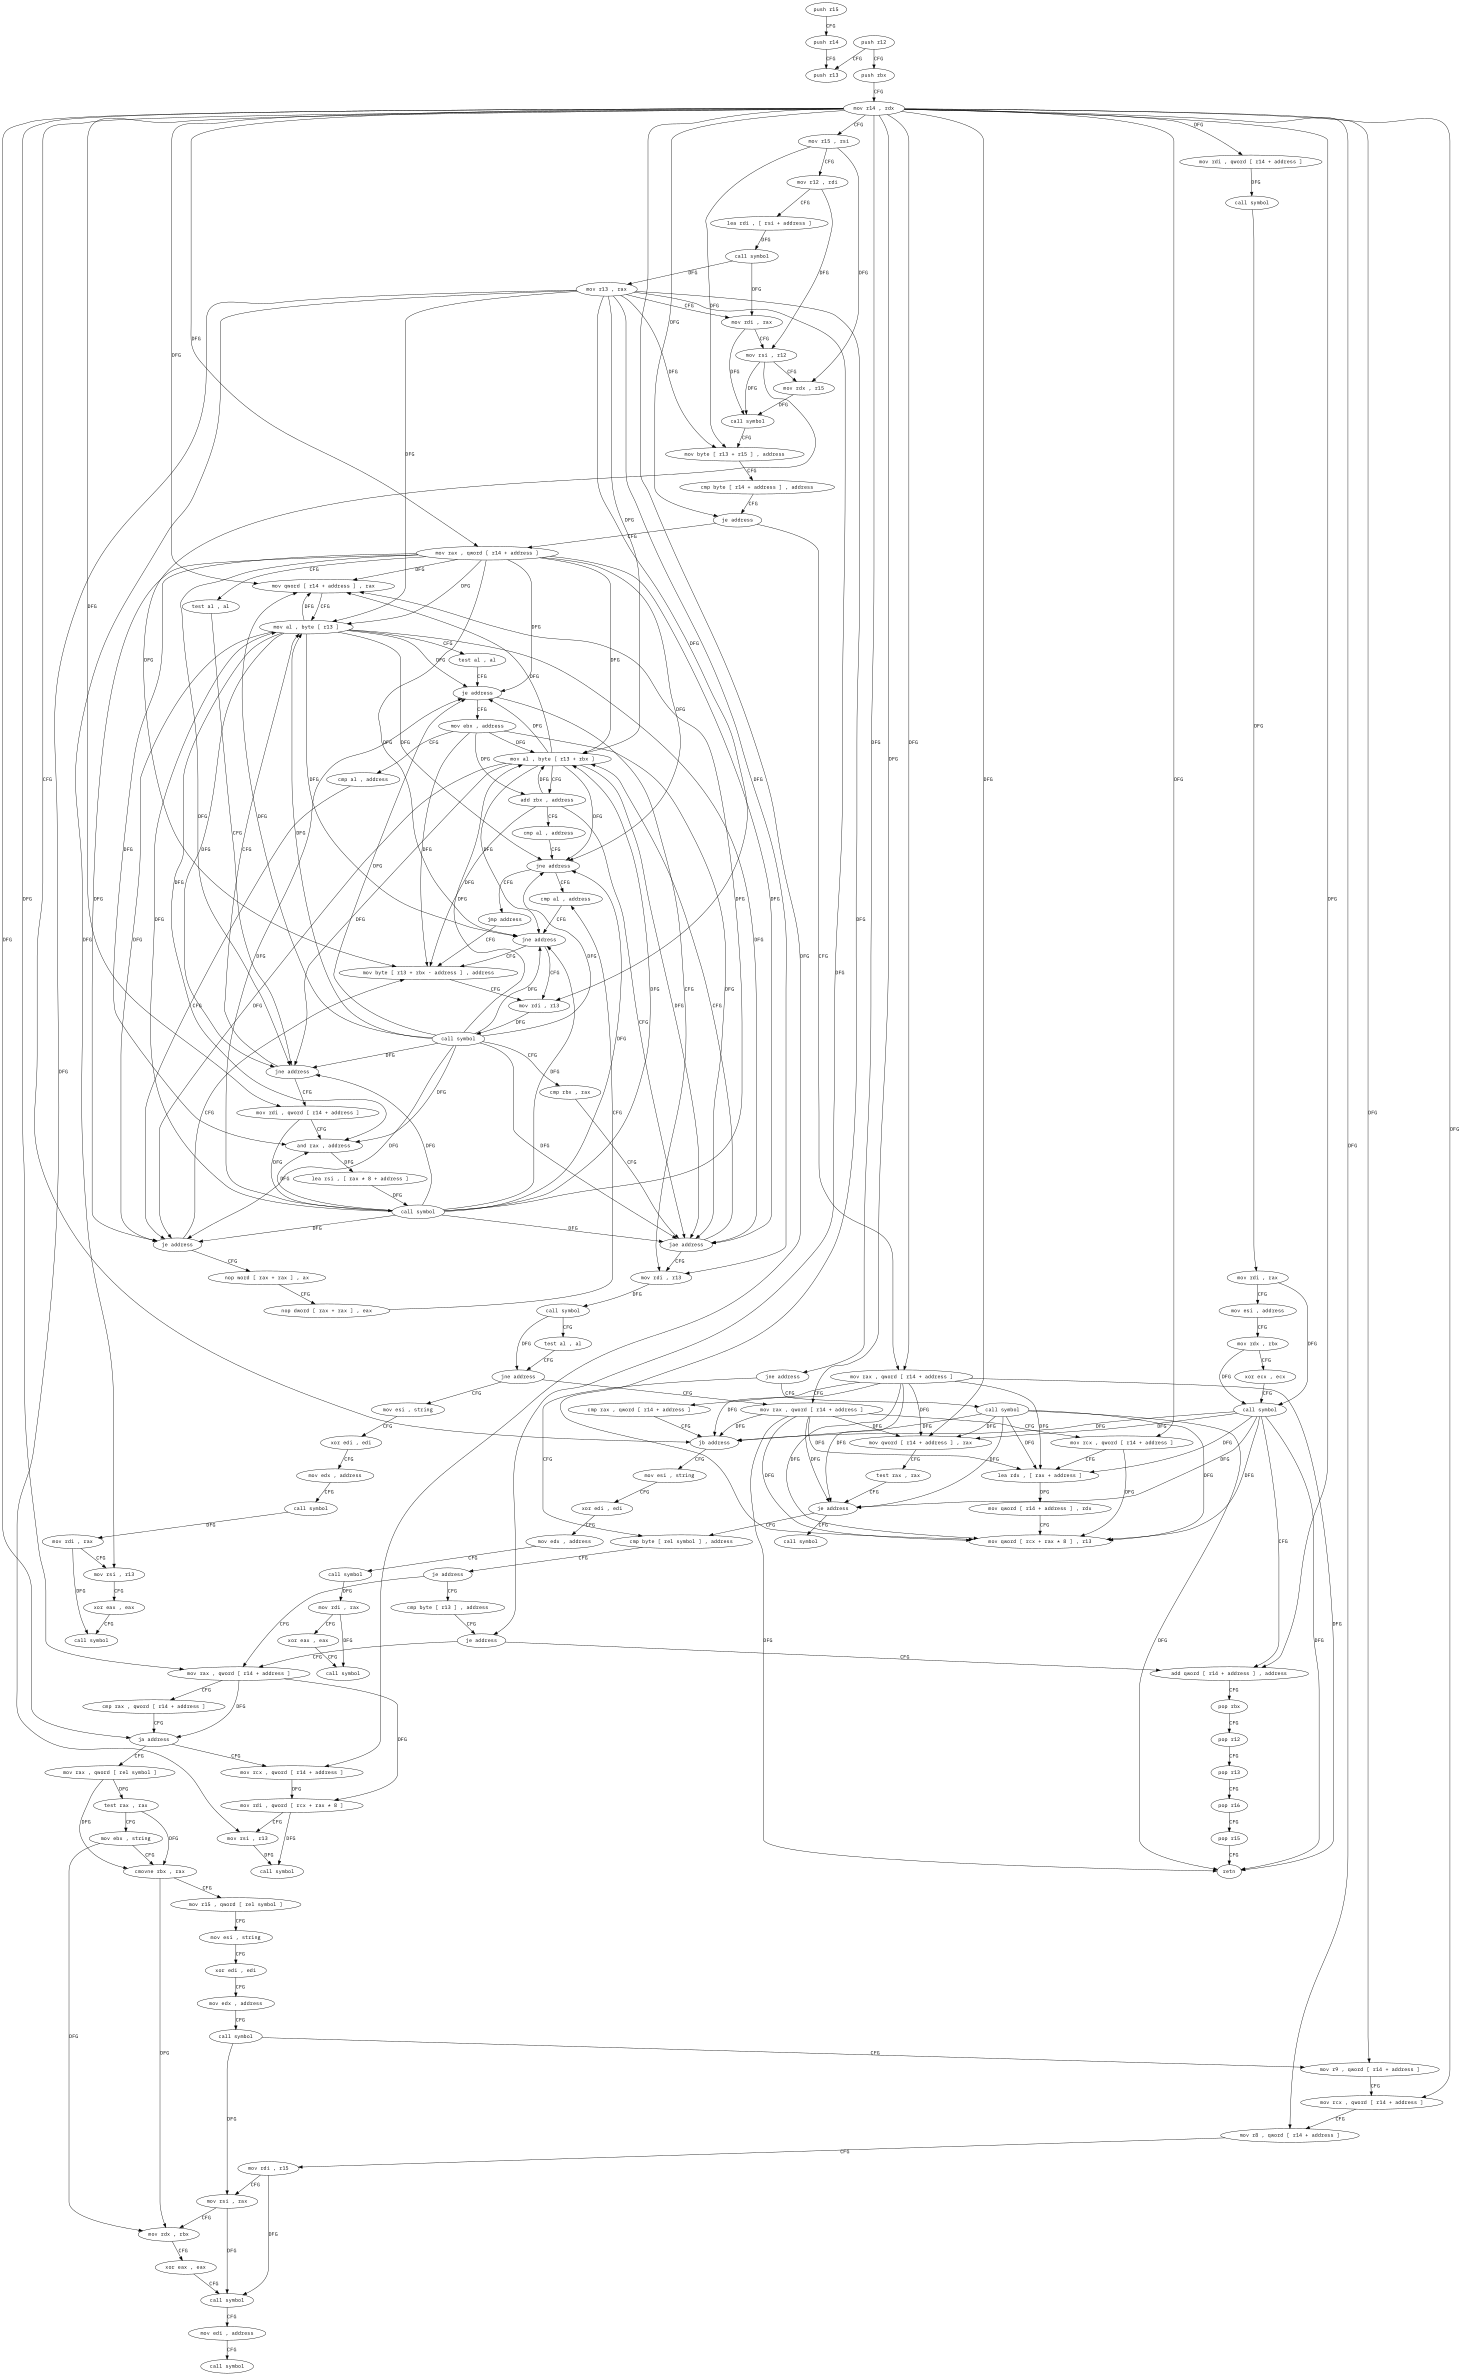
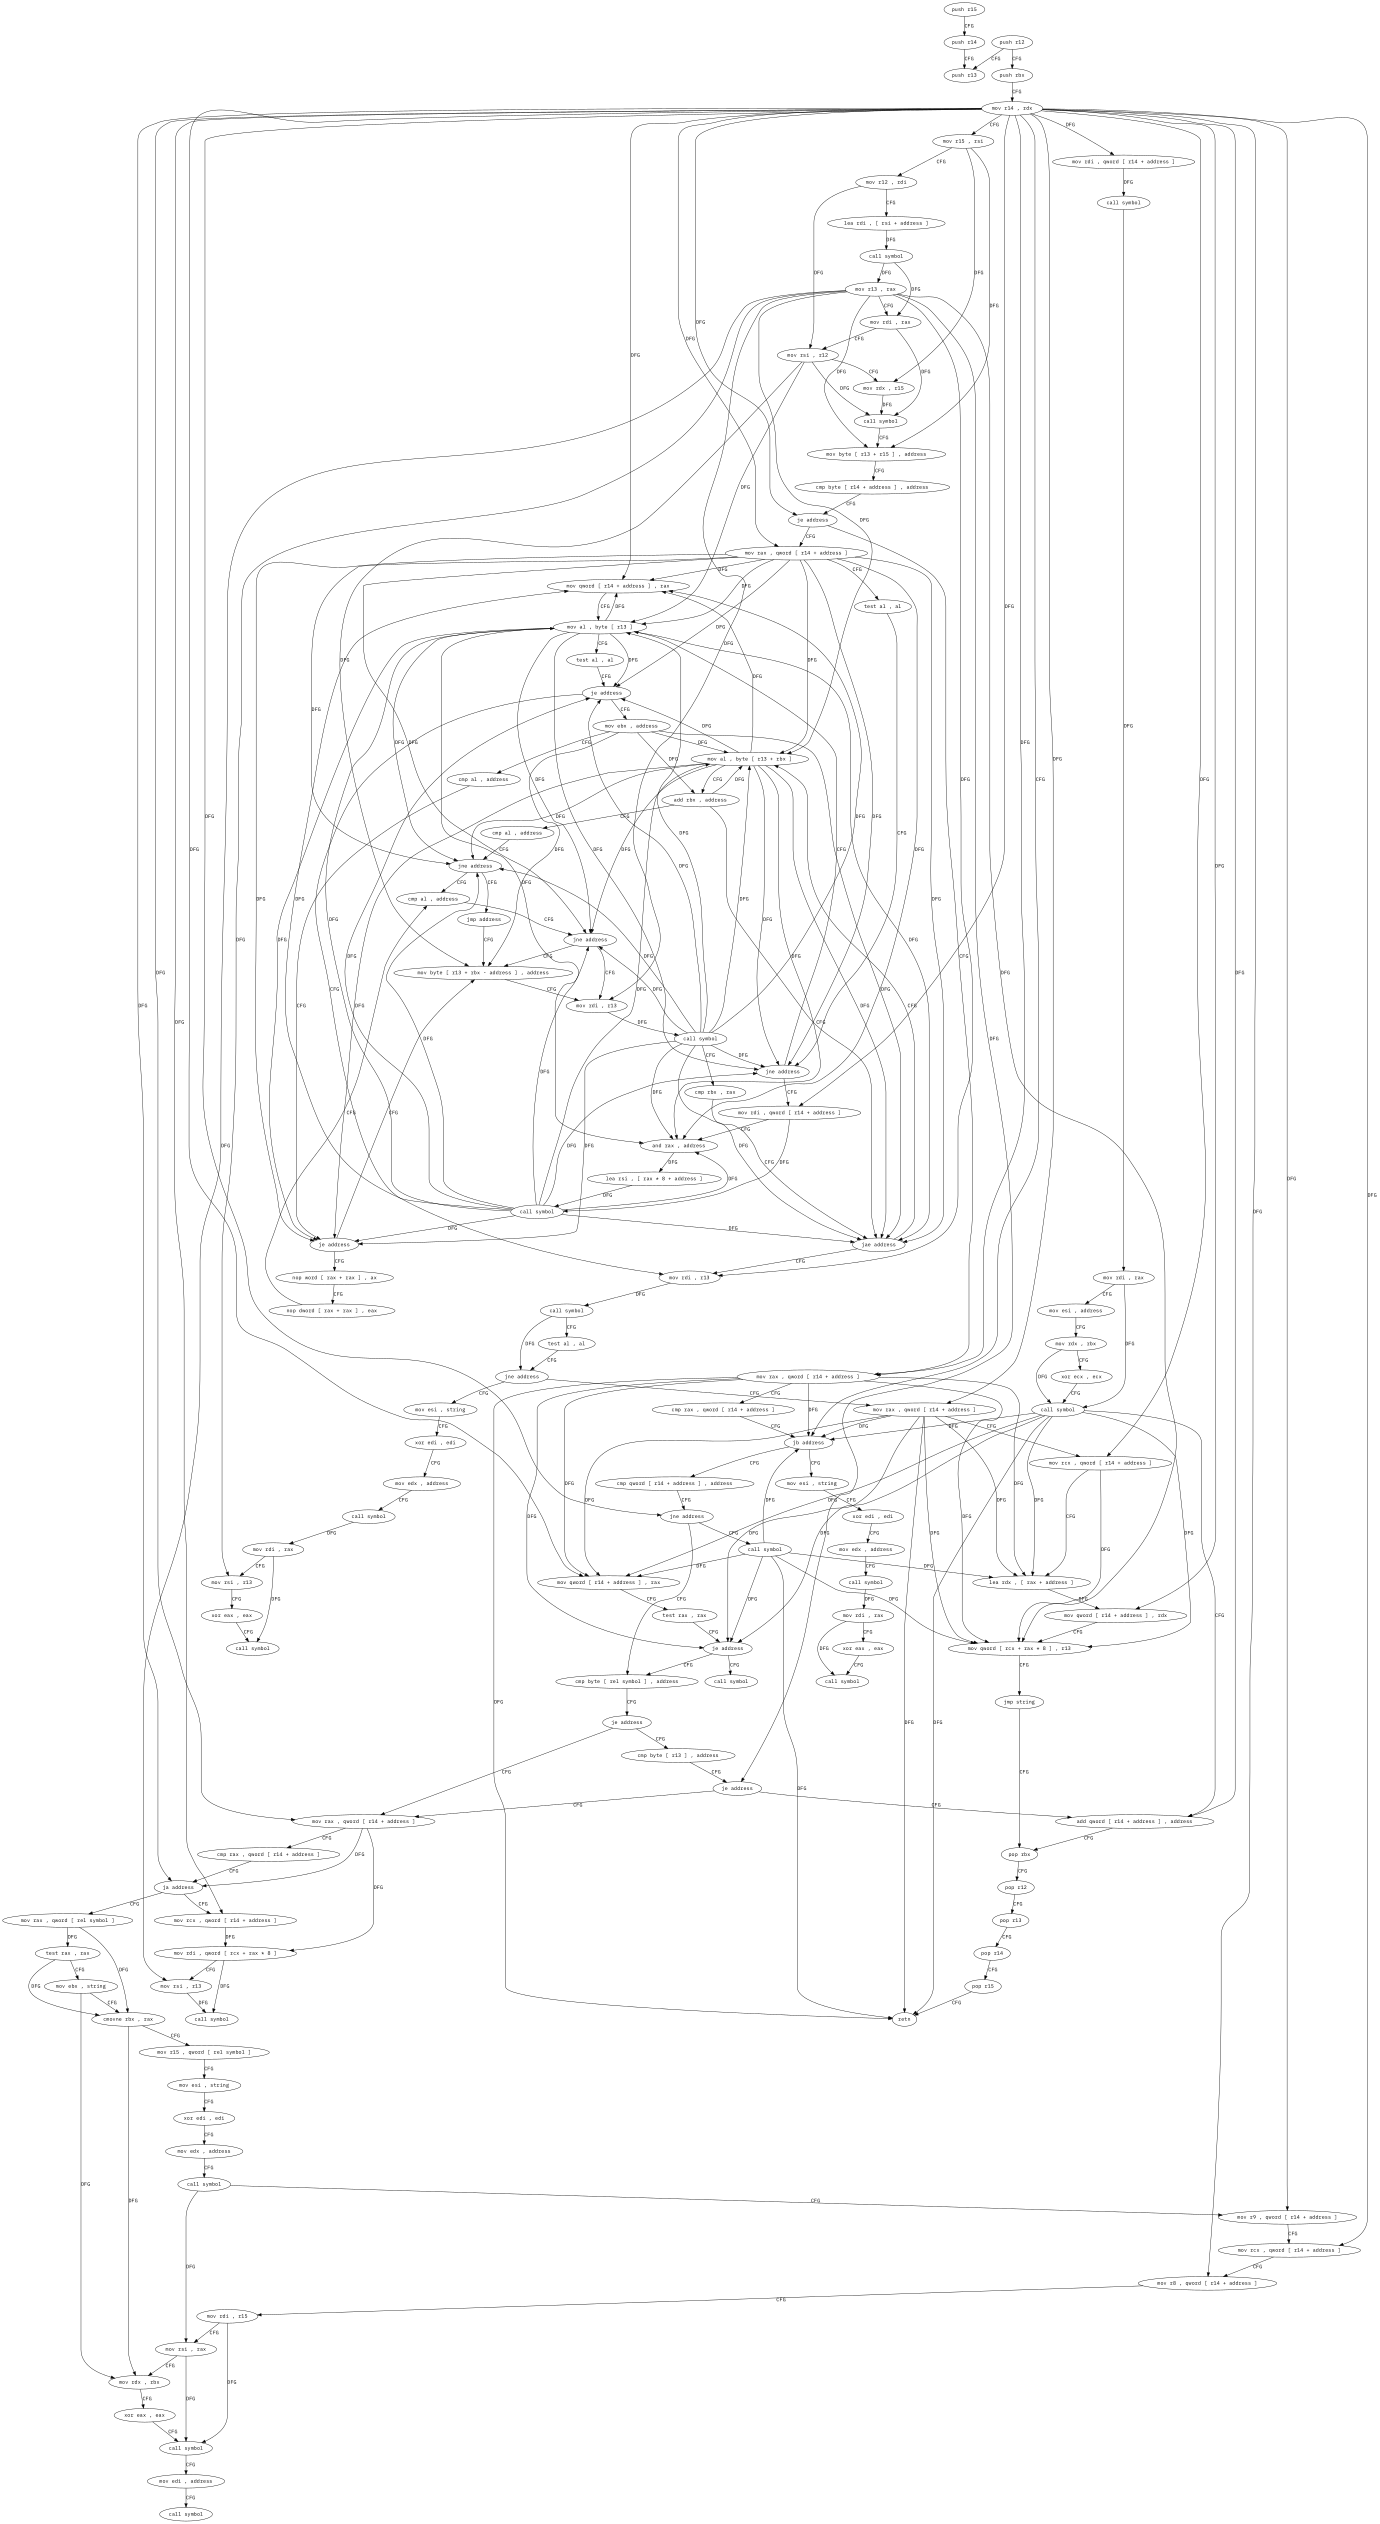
(405, 405) -> (731, 506)
none -> (1215, 802)
(468, 874) -> none
none -> (810, 1009)
none -> (675, 1484)
none -> (1019, 1702)
(1229, 1806) -> (992, 1953)
